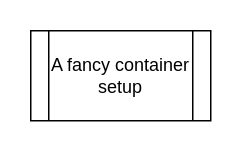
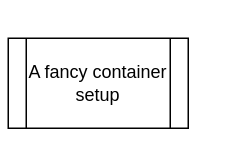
(121, 76) -> (98, 83)
